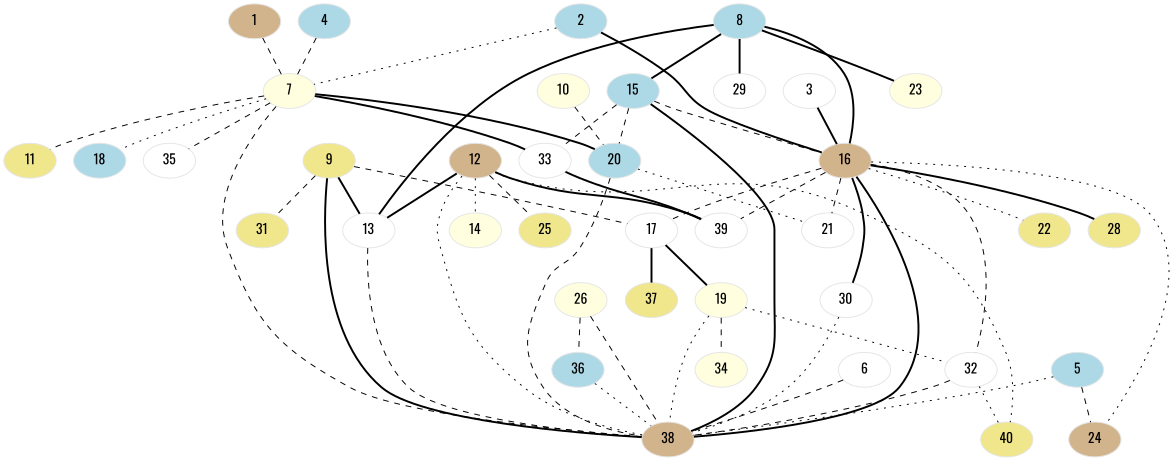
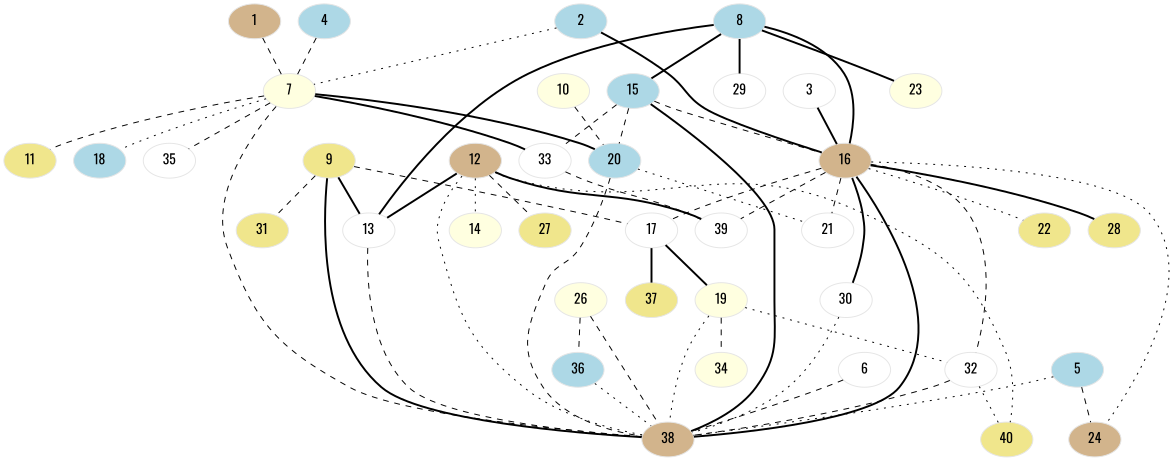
(599, 185) -> (599, 185)
(545, 230) -> (545, 230)
